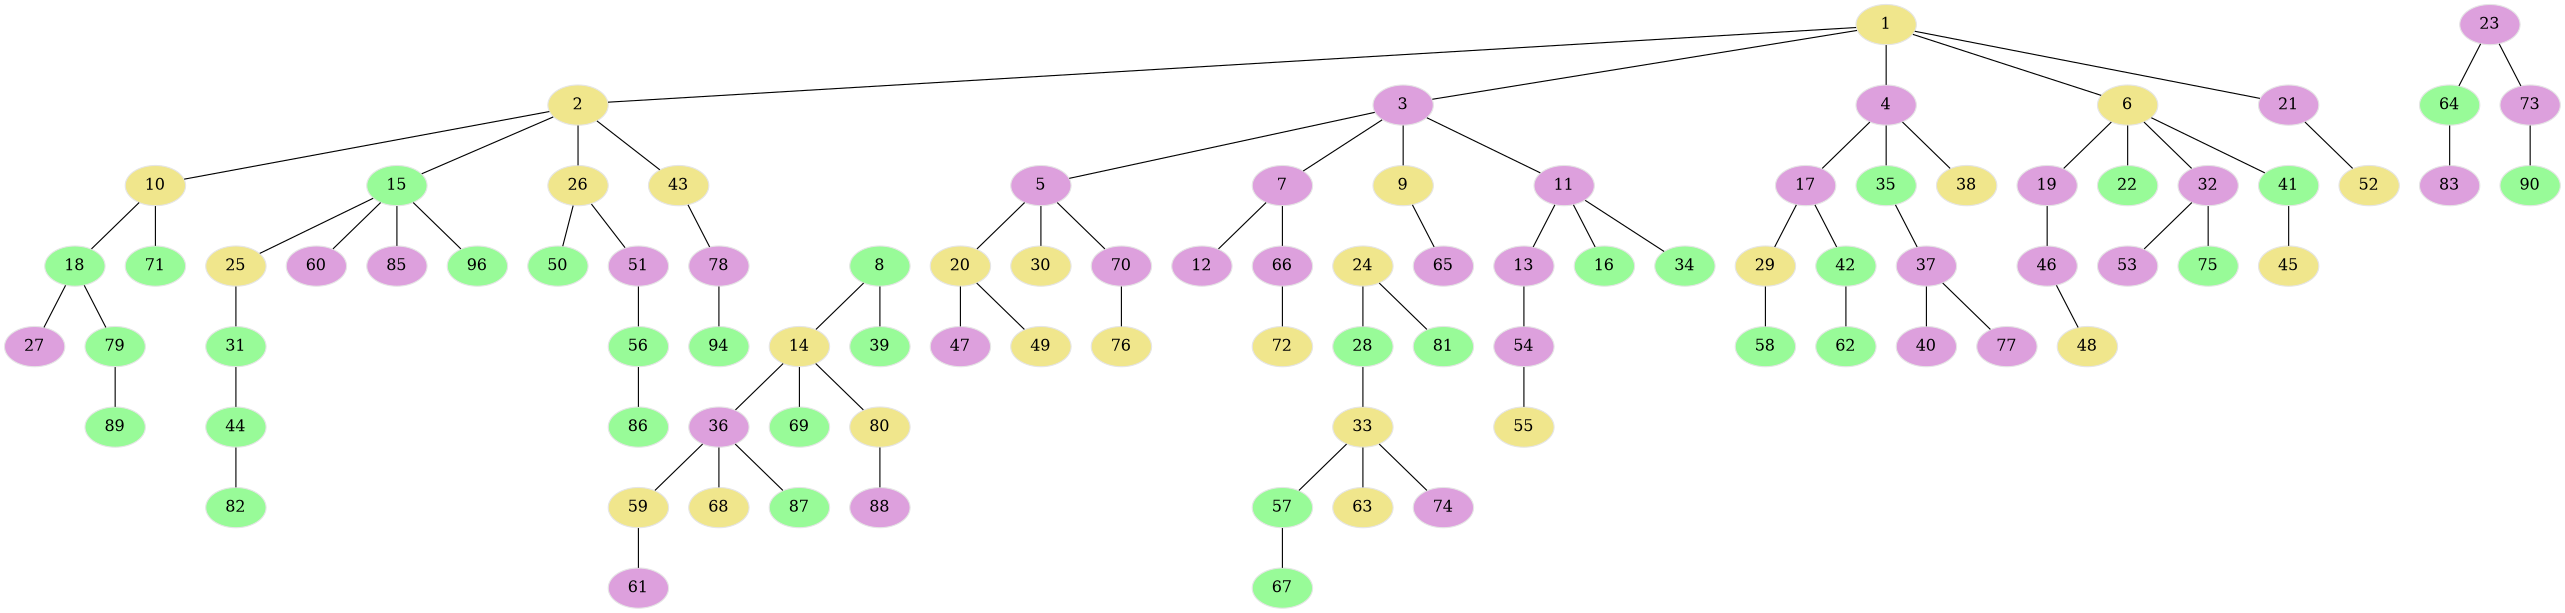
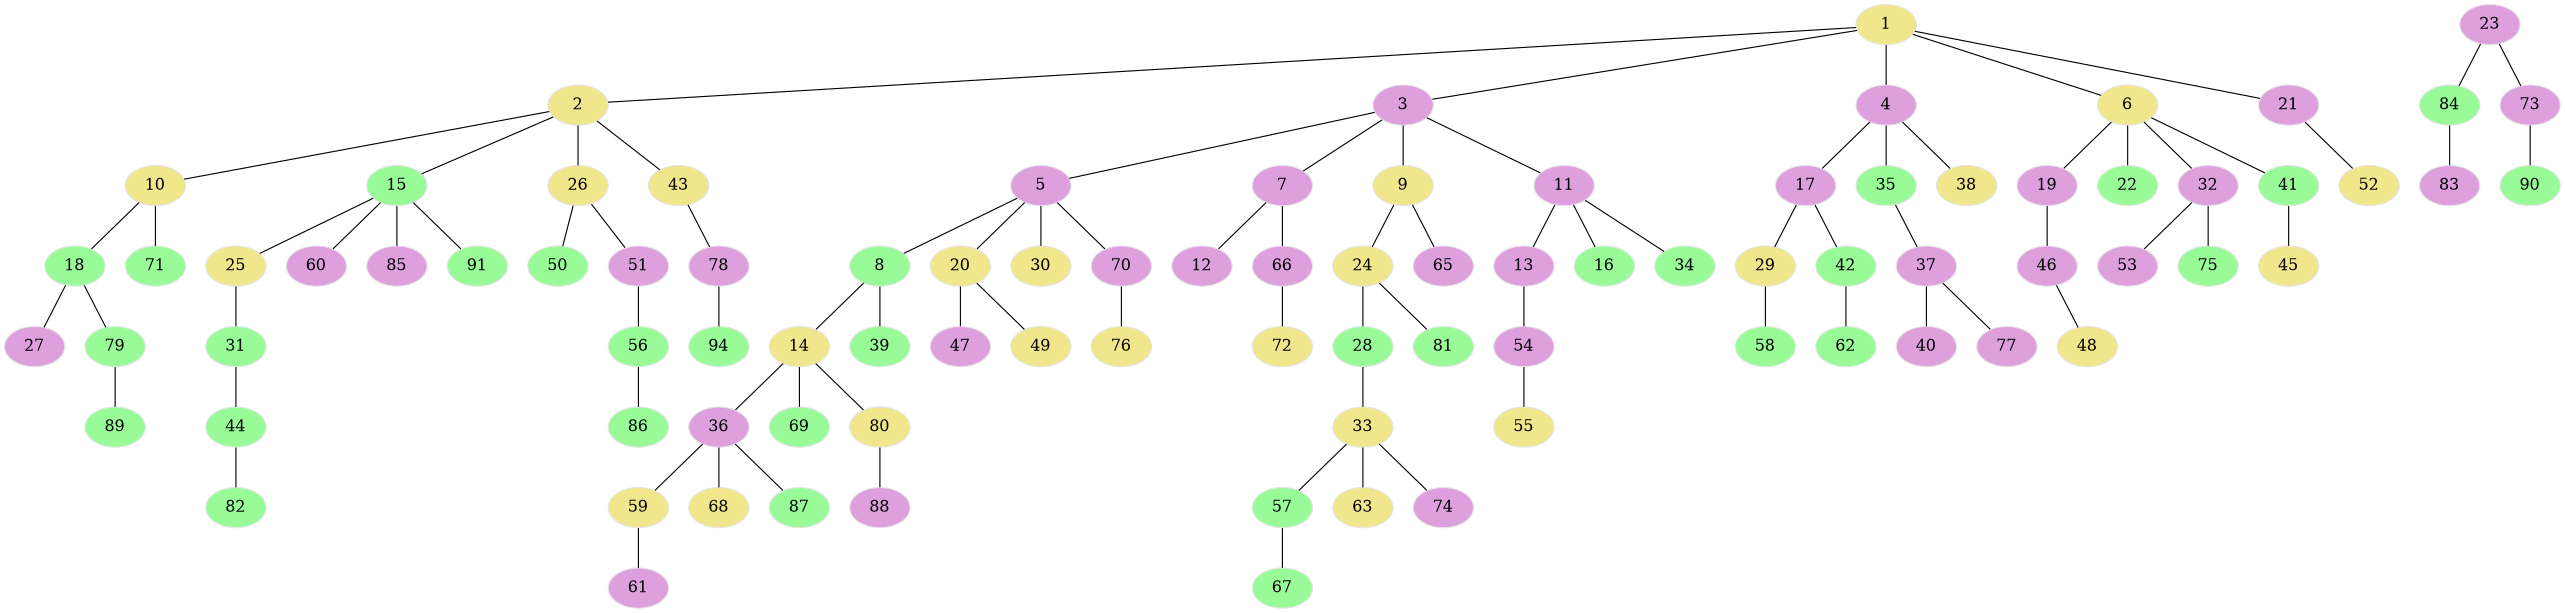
(2450, 105) -> (2450, 105)
none -> (960, 226)
none -> (1383, 226)
(477, 266) -> (477, 266)
